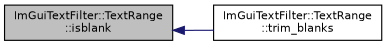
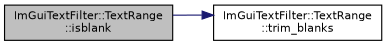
(199, 30) -> (187, 15)
